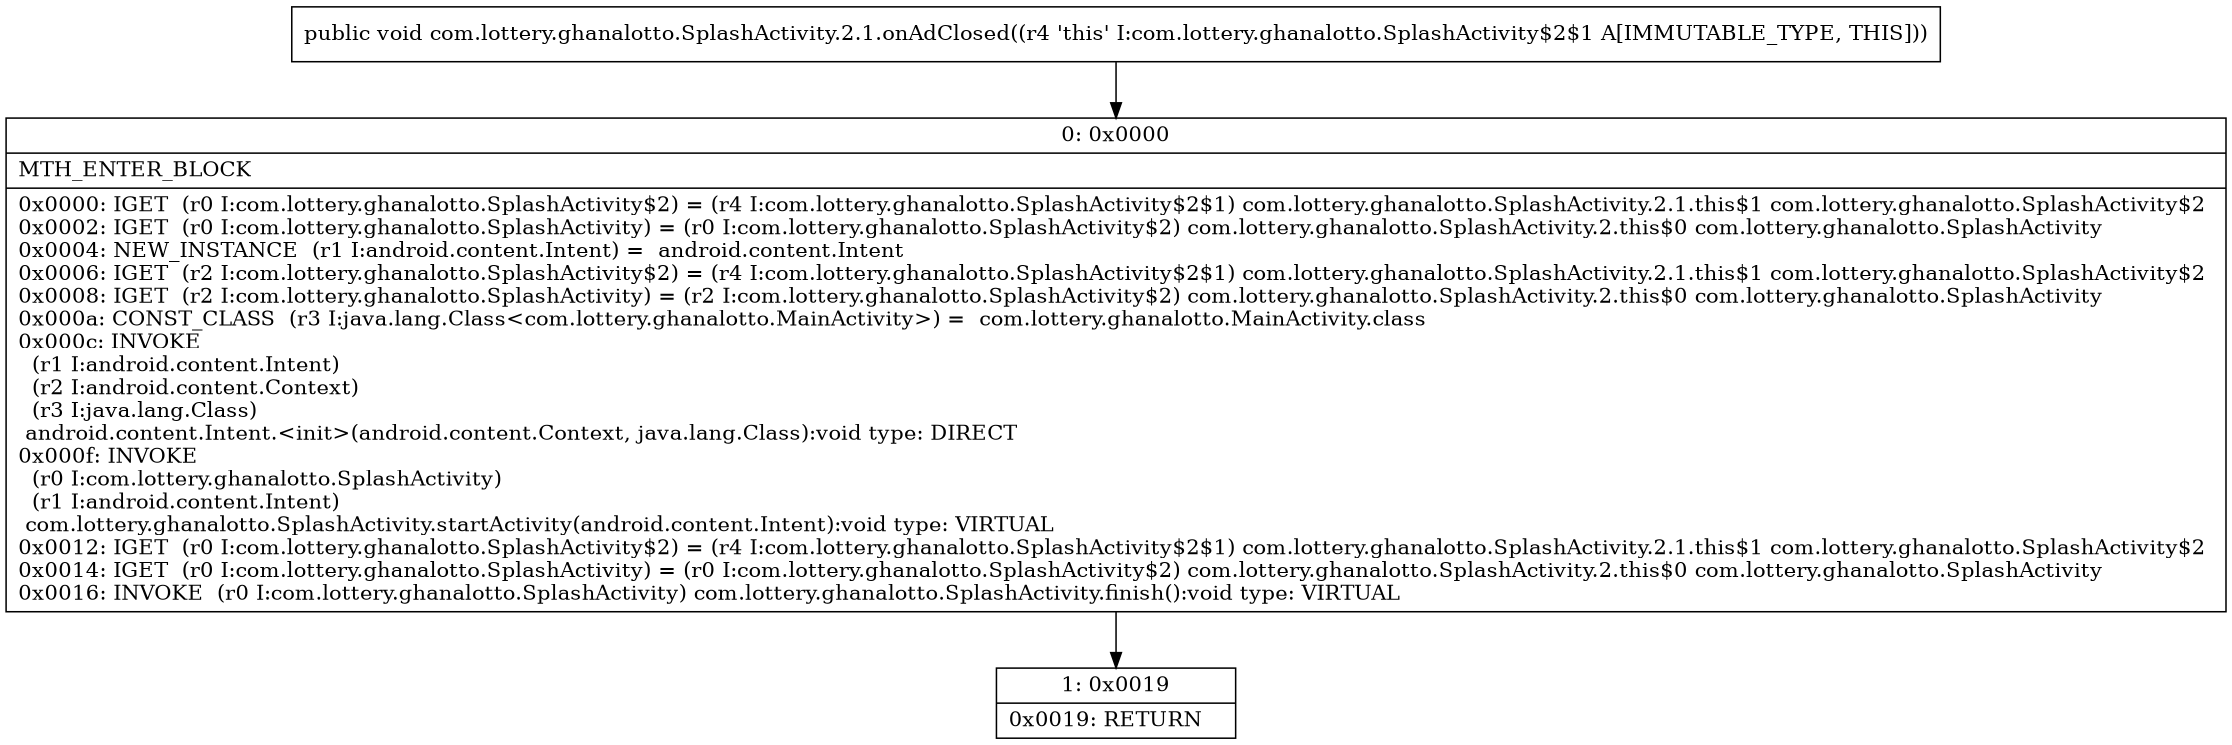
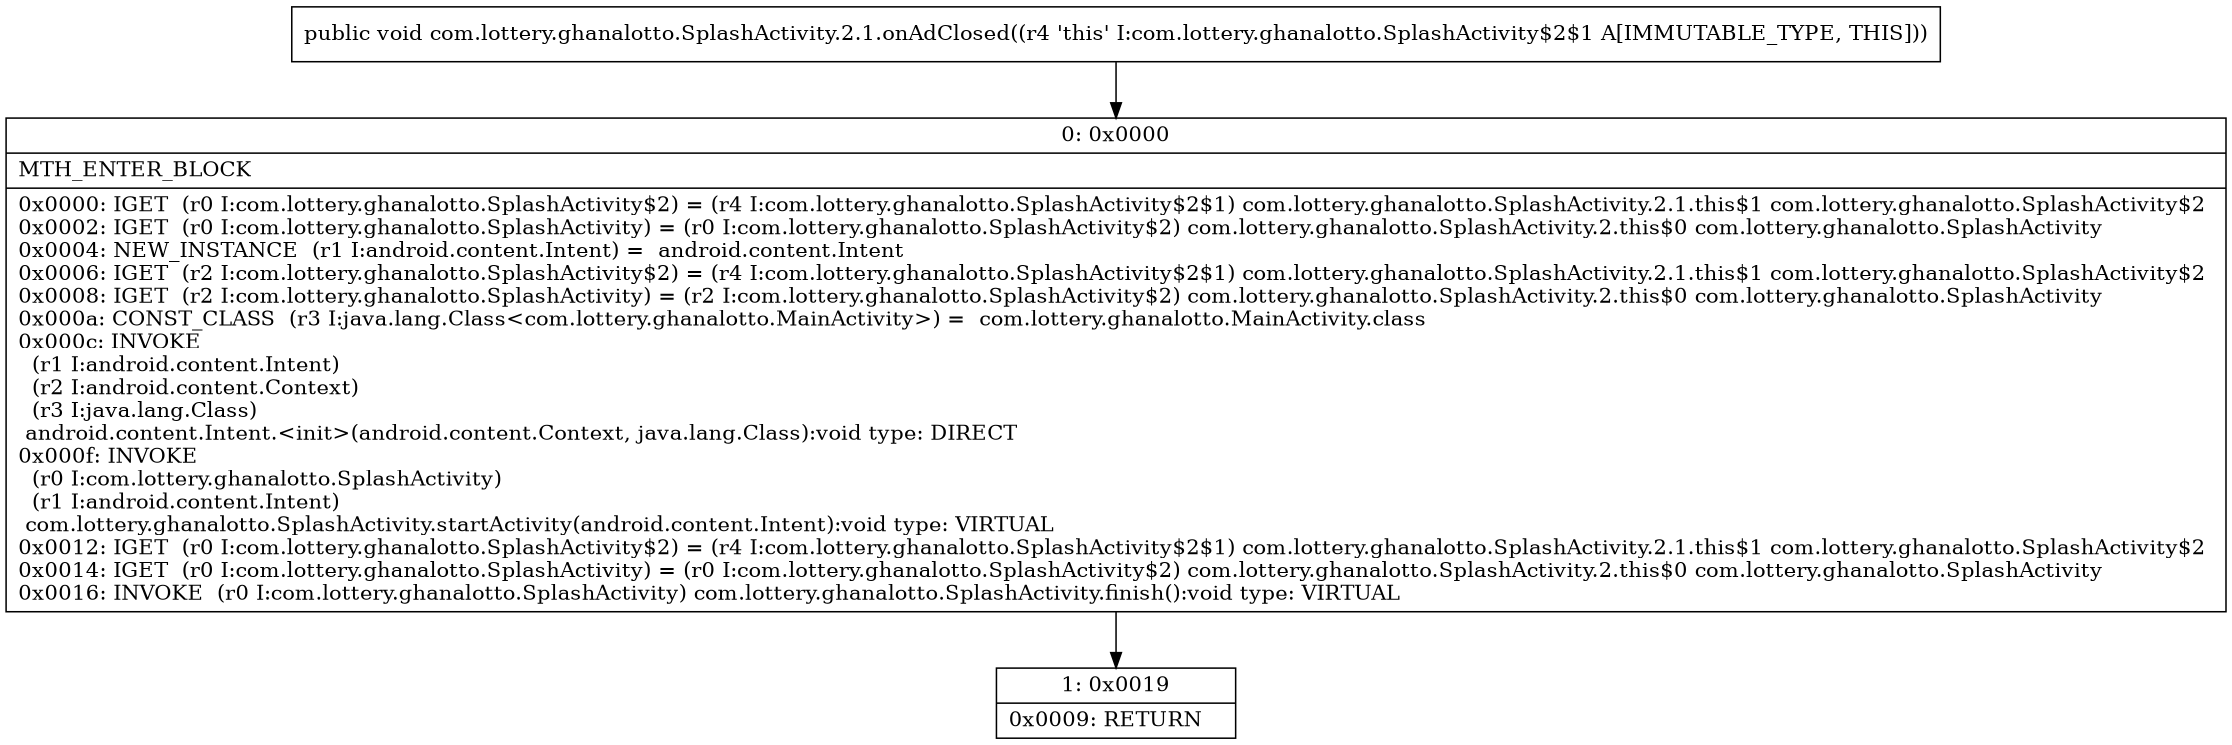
(1116, 720) -> (1116, 720)
